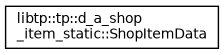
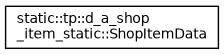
(112, 27) -> (112, 27)
